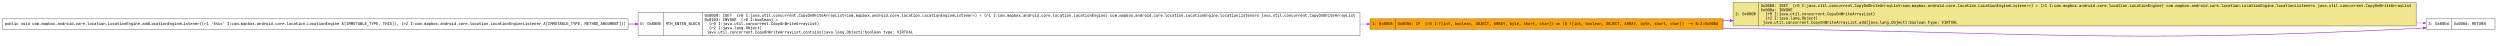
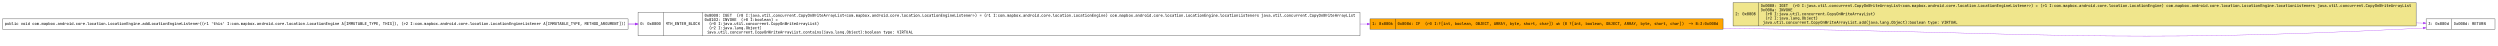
(1727, 21) -> none
(2073, 36) -> (2073, 36)
